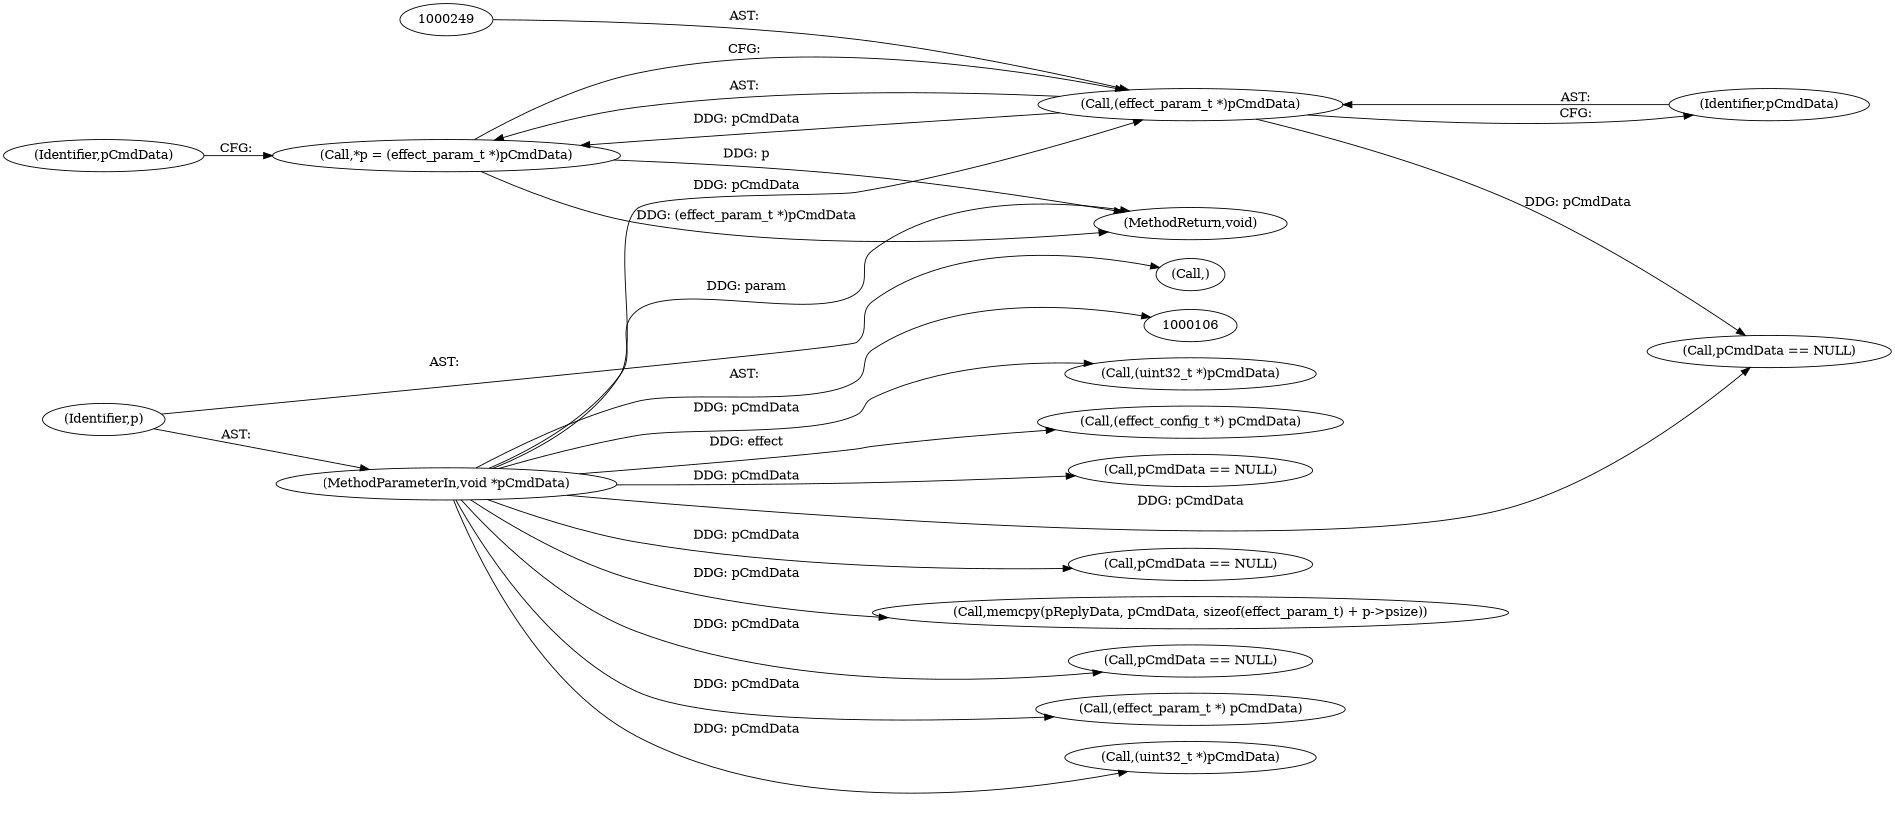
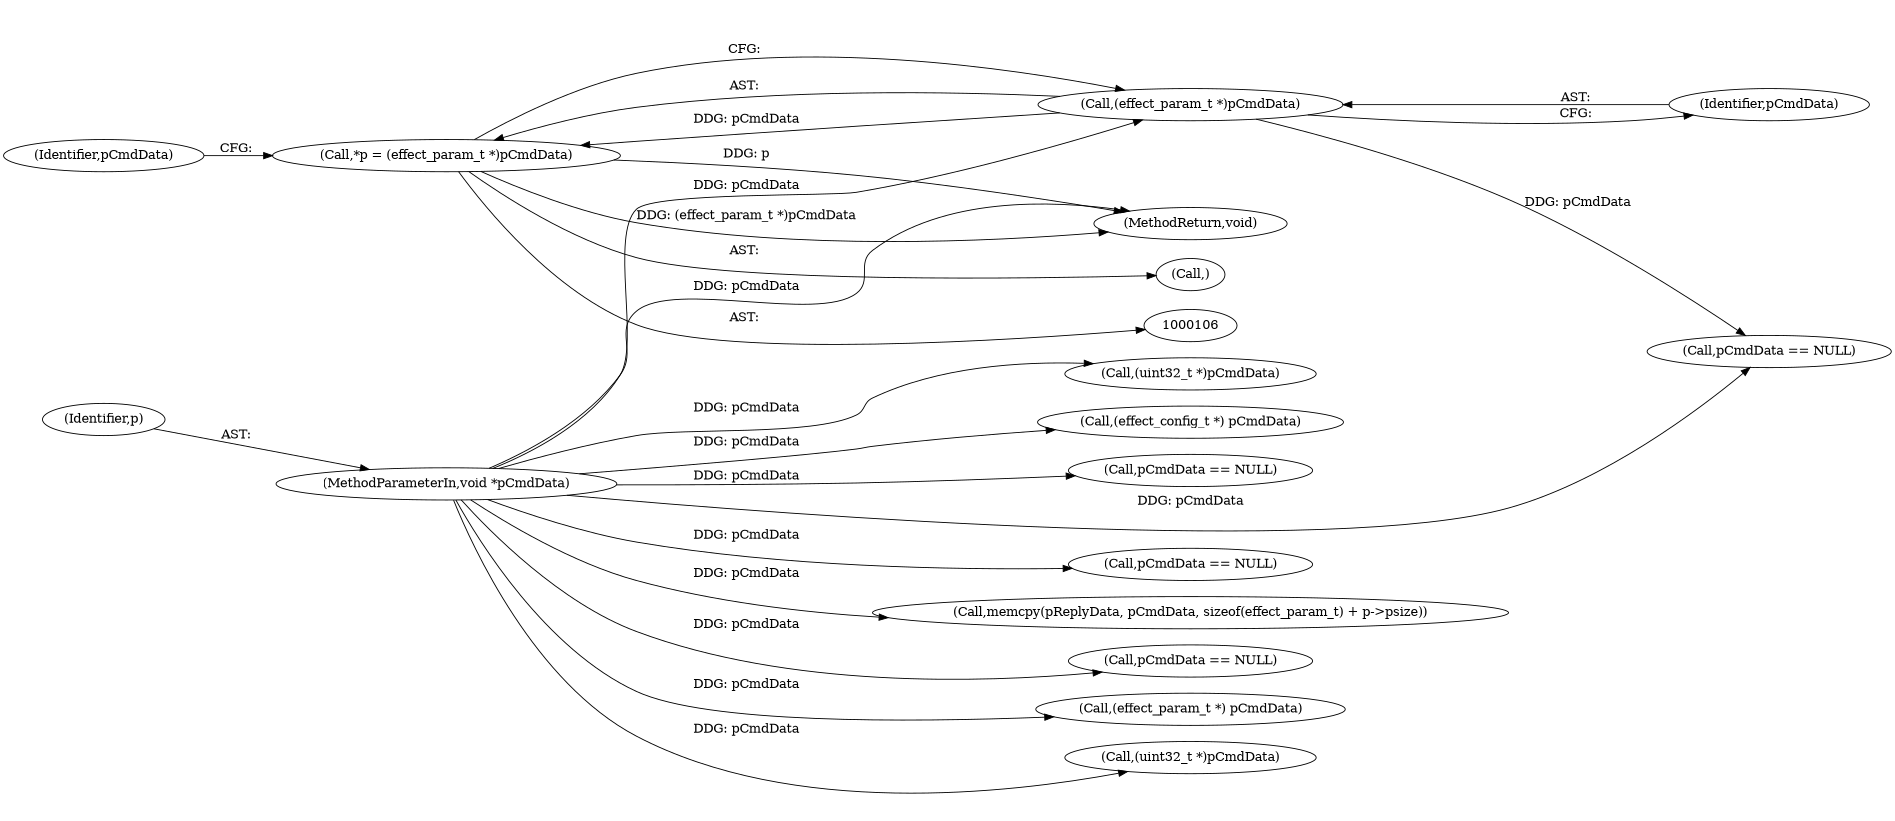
(446, 20) -> none
(746, 287) -> (746, 287)
(675, 364) -> (797, 275)
(817, 393) -> (767, 343)
(746, 442) -> (746, 442)
